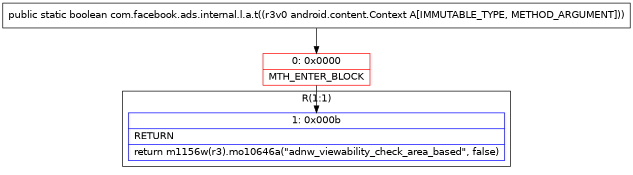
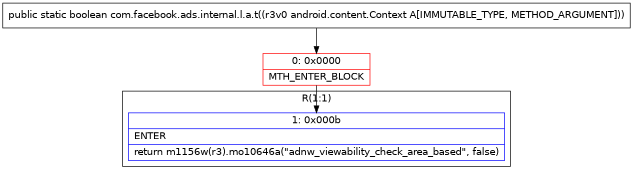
(154, 136) -> (150, 136)
